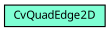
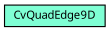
(55, 16) -> (55, 16)
